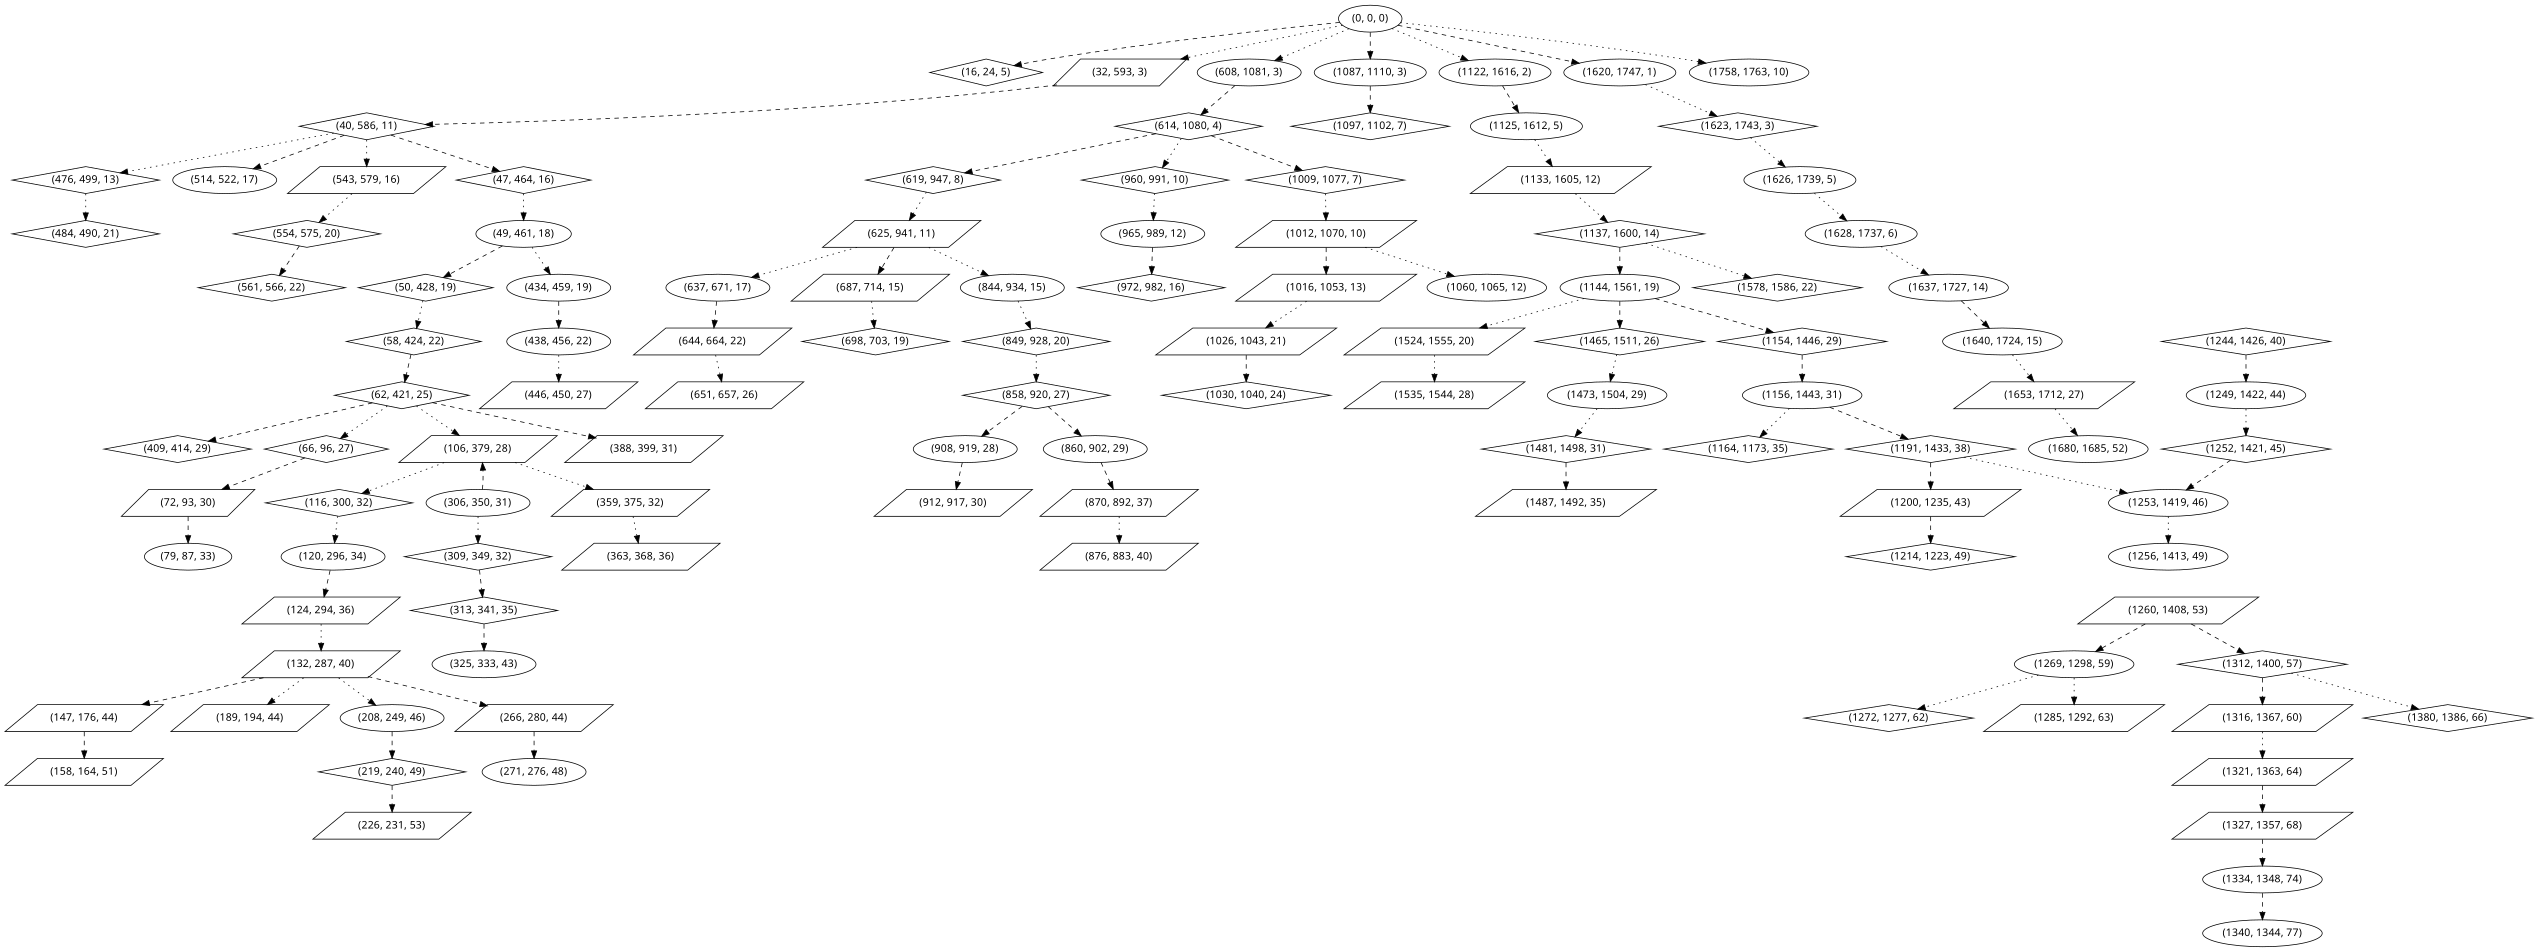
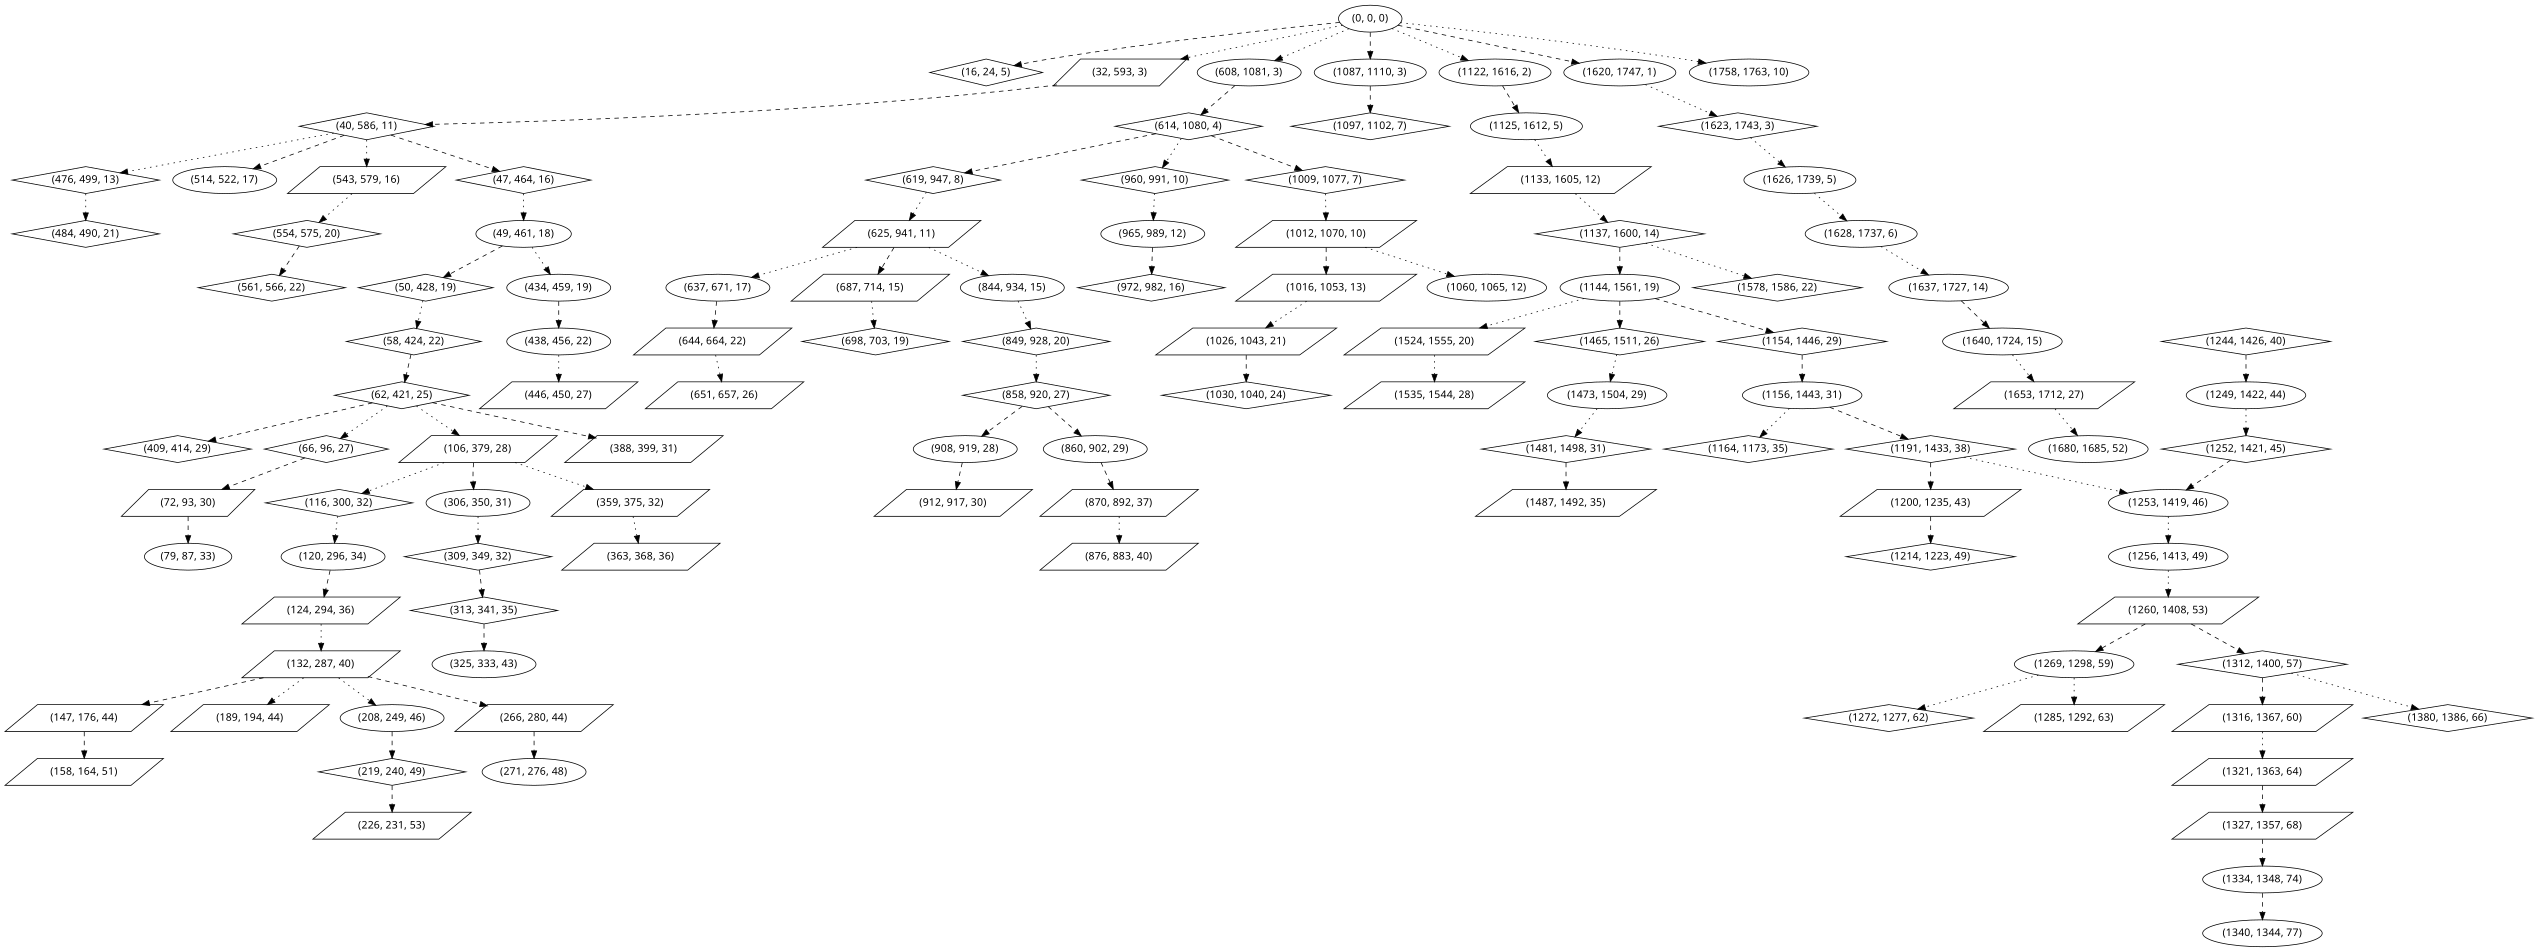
(483, 480) -> (473, 472)
none -> (2168, 580)
